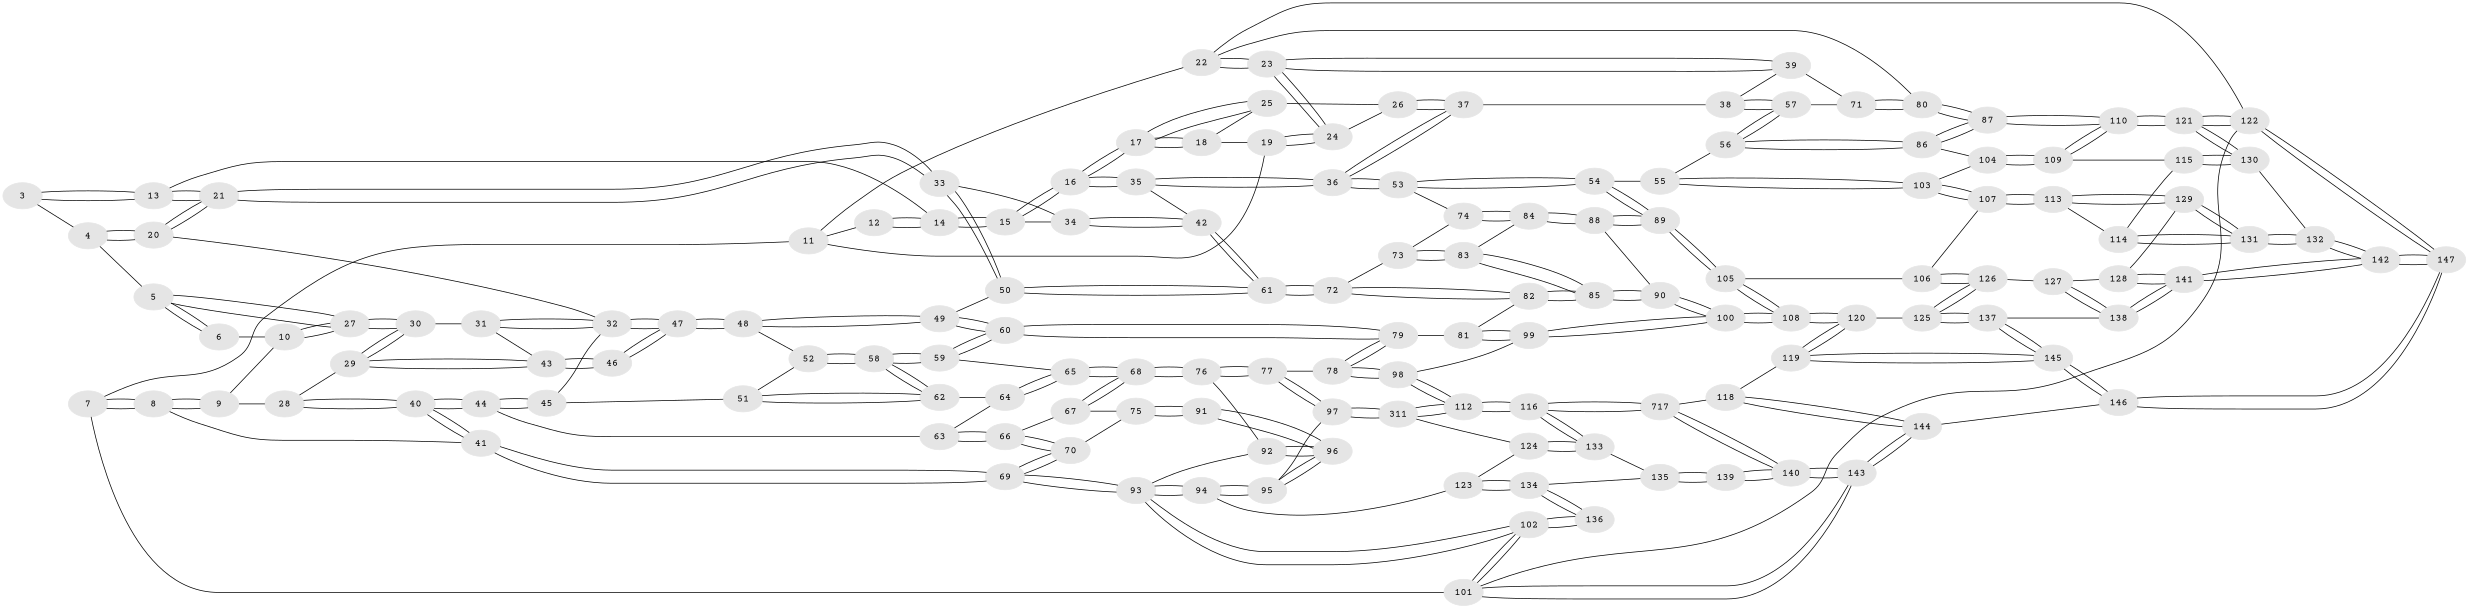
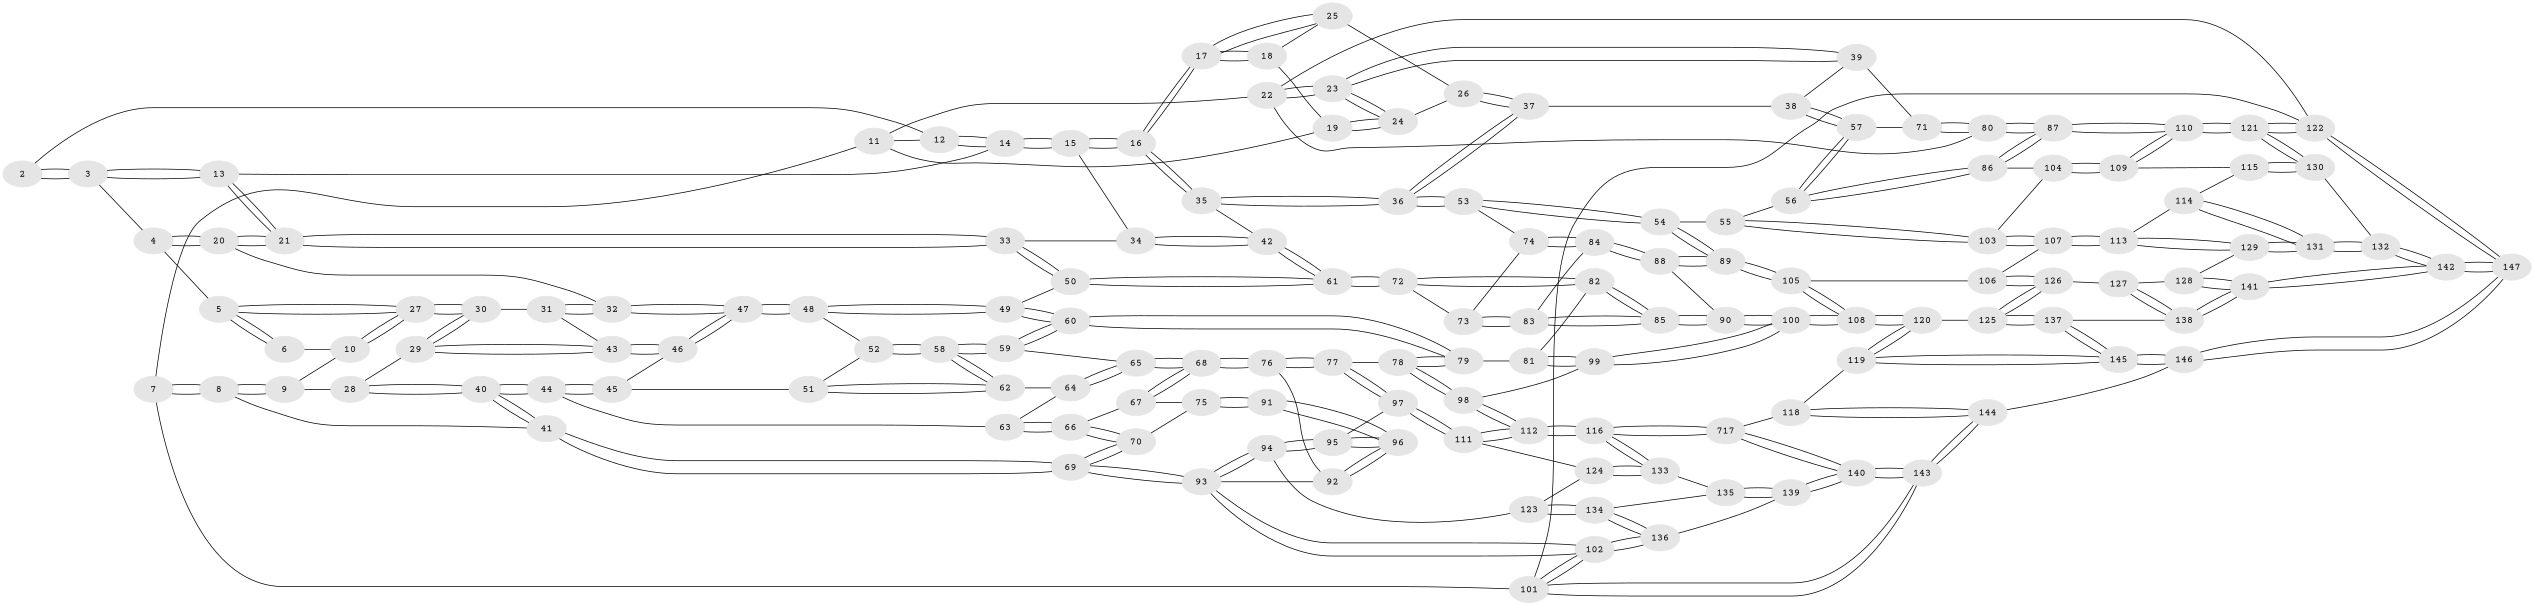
none -> (23, 174)
(579, 364) -> (645, 369)
(1398, 414) -> (1464, 440)
none -> (1727, 519)
